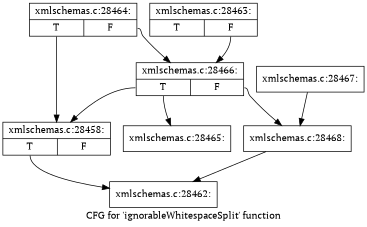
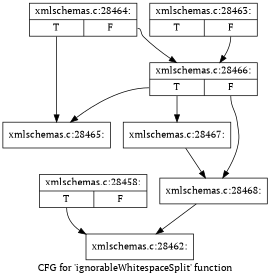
(57, 76) -> (57, 76)
(103, 97) -> (177, 105)
